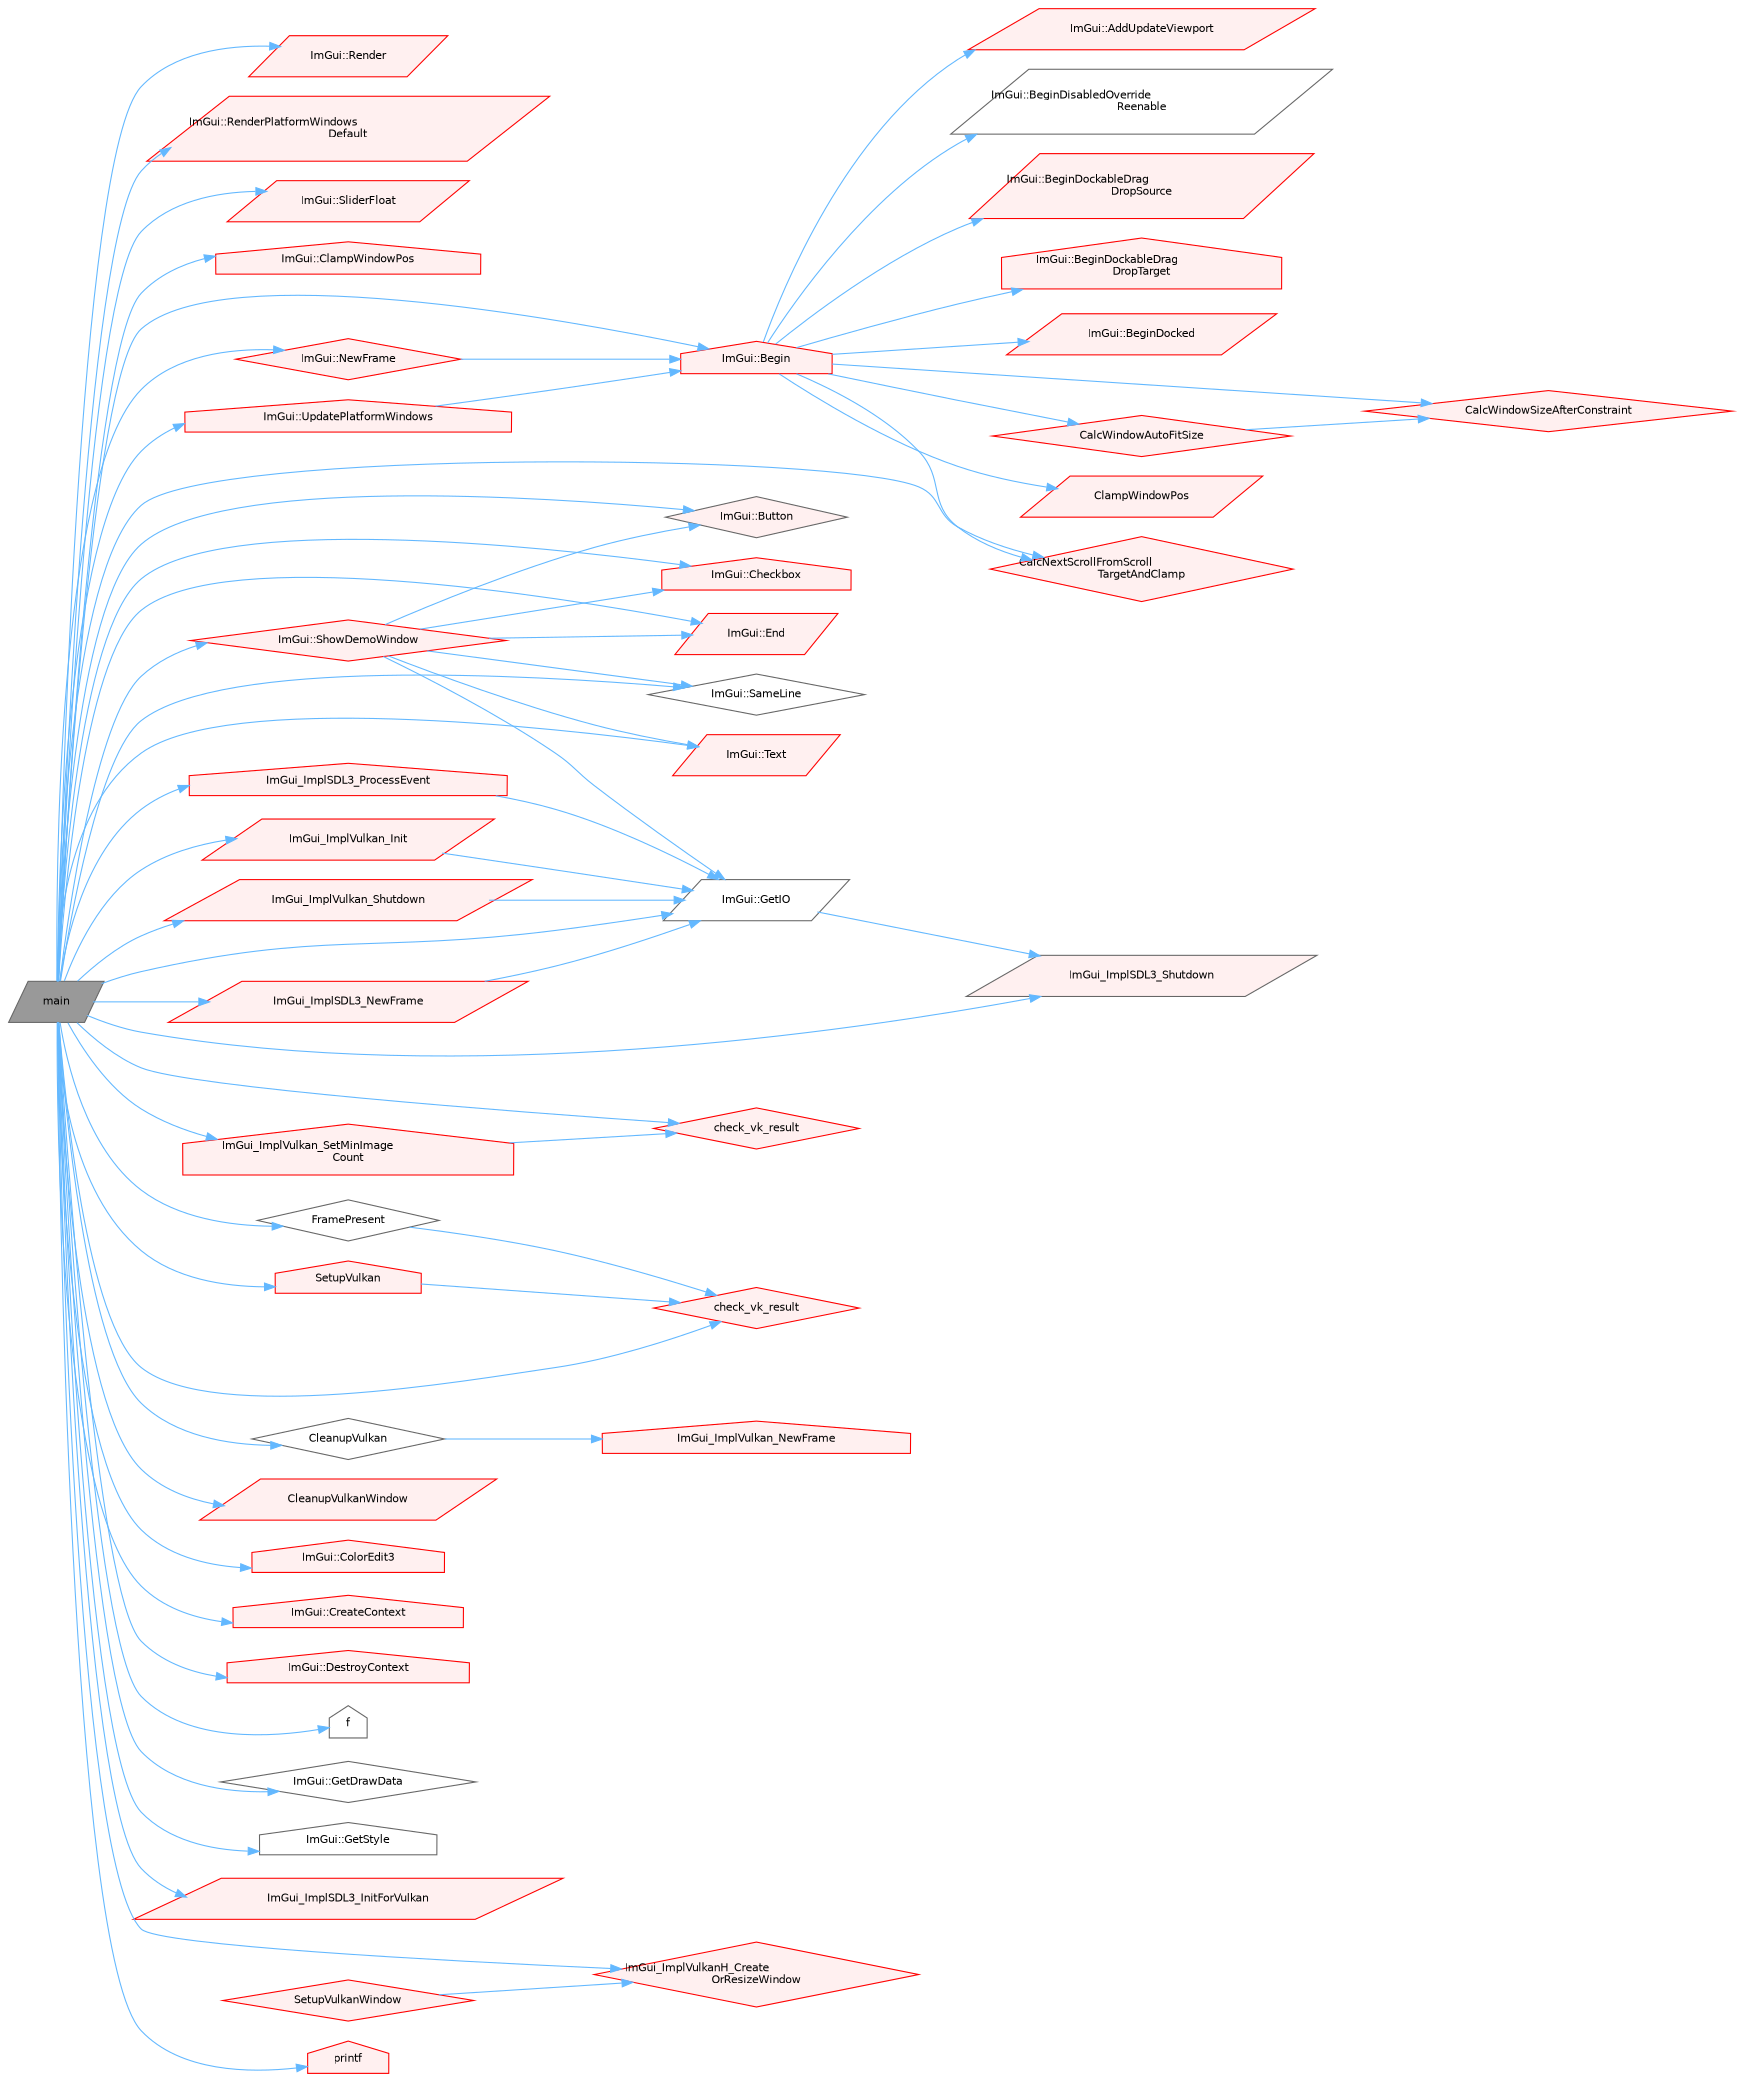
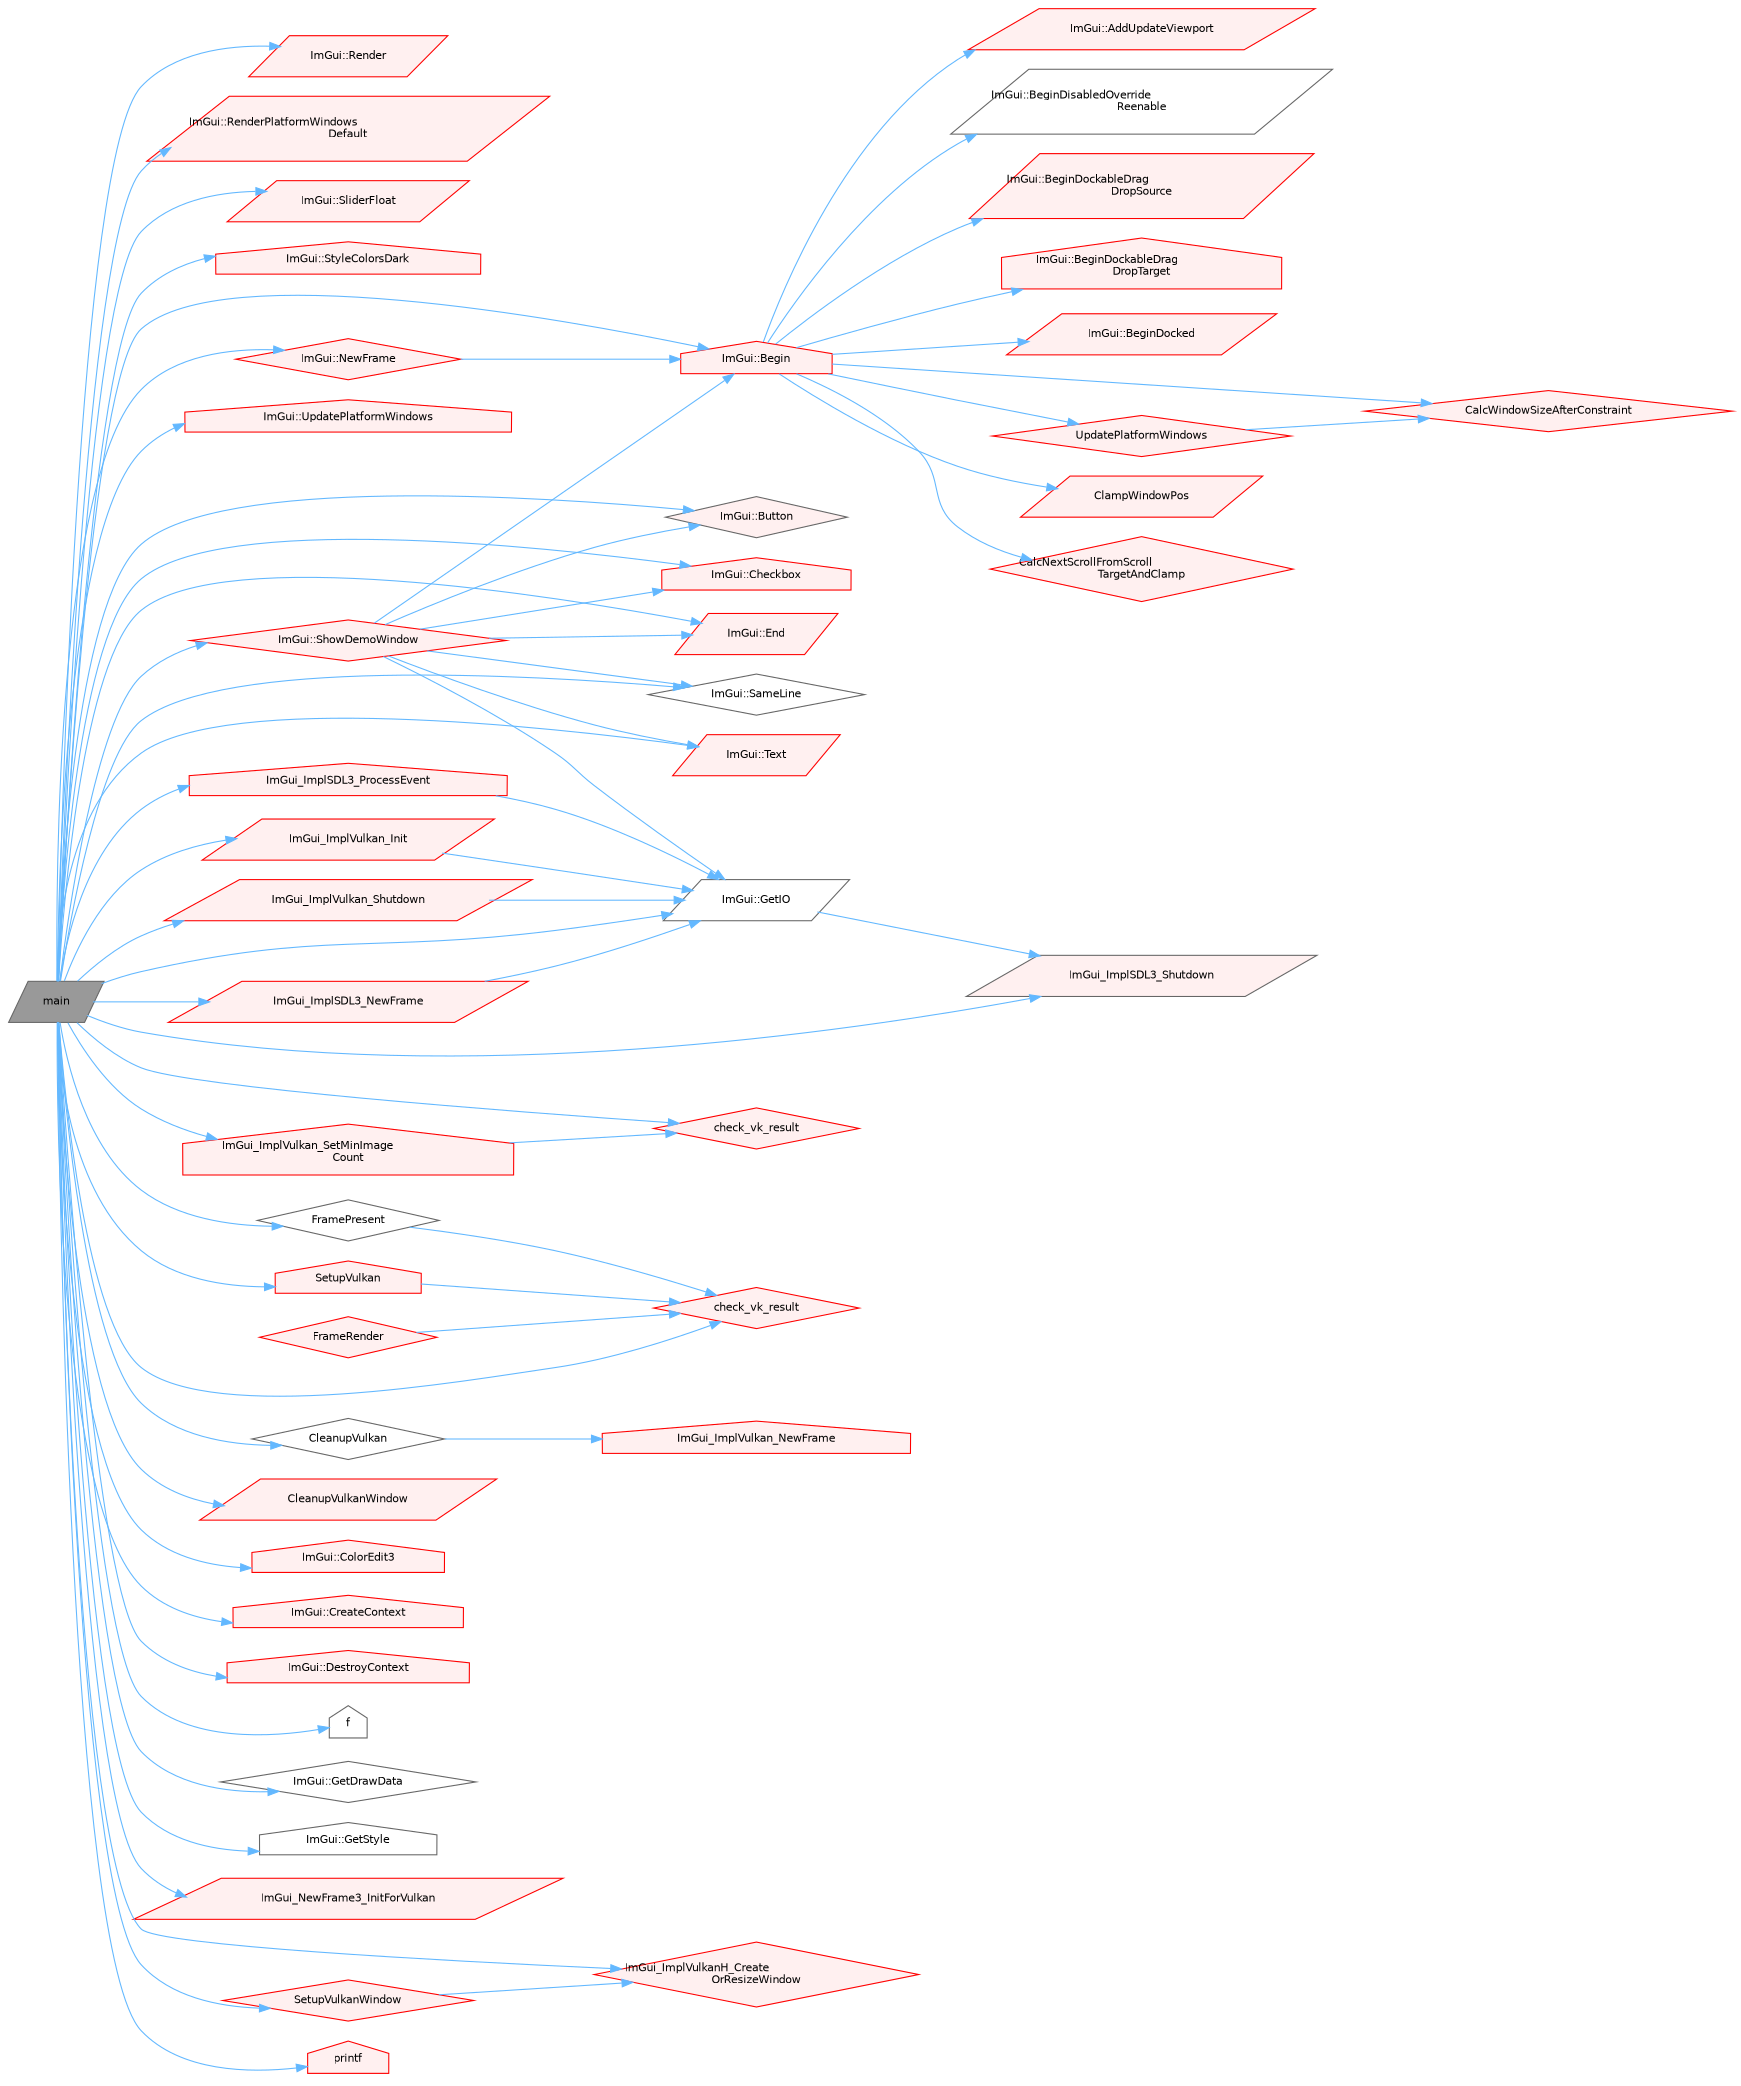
(348, 260) -> (348, 260)
(553, 390) -> (541, 508)
(1142, 436) -> (1142, 436)
(352, 468) -> (79, 1561)
none -> (348, 1337)
(348, 1899) -> (348, 1899)
